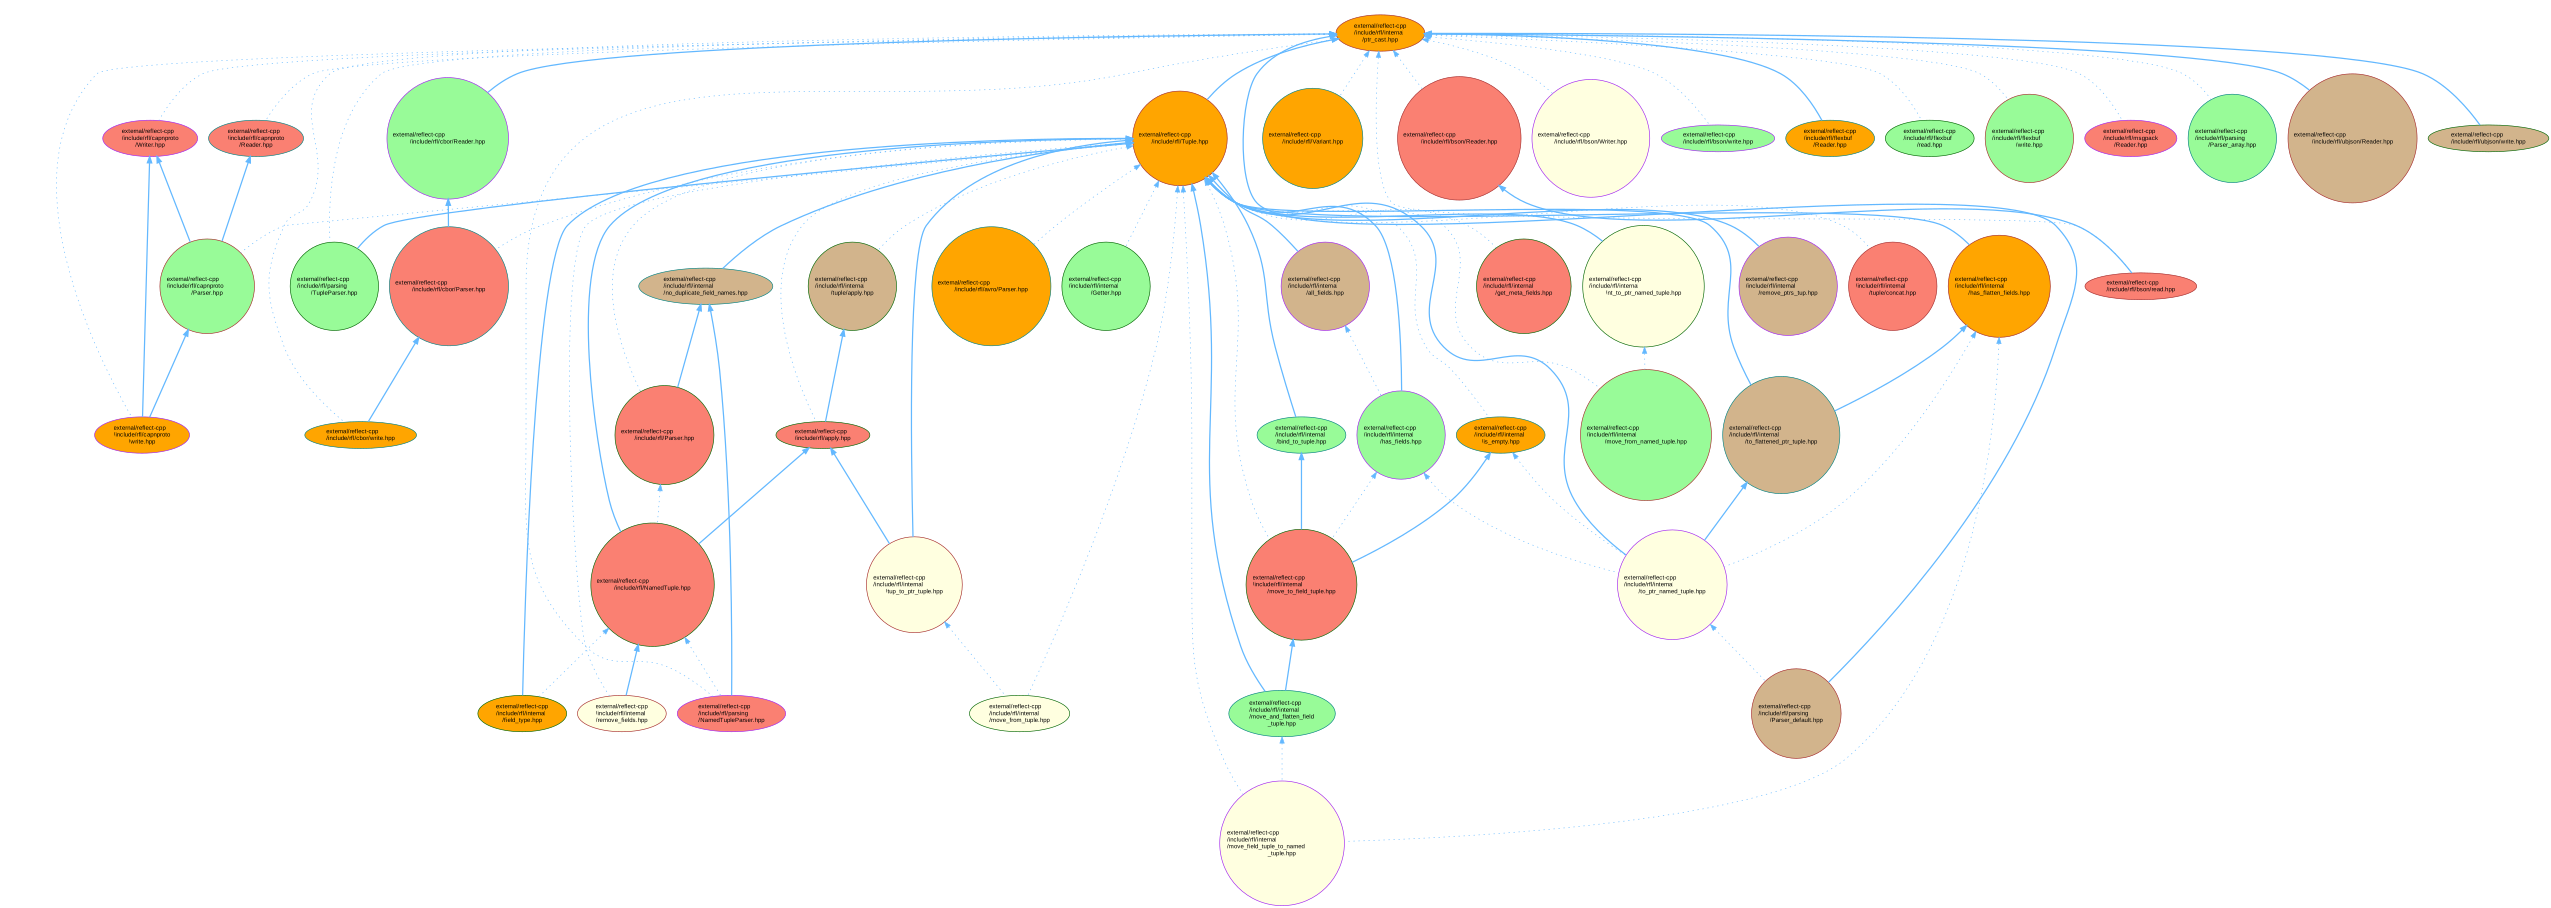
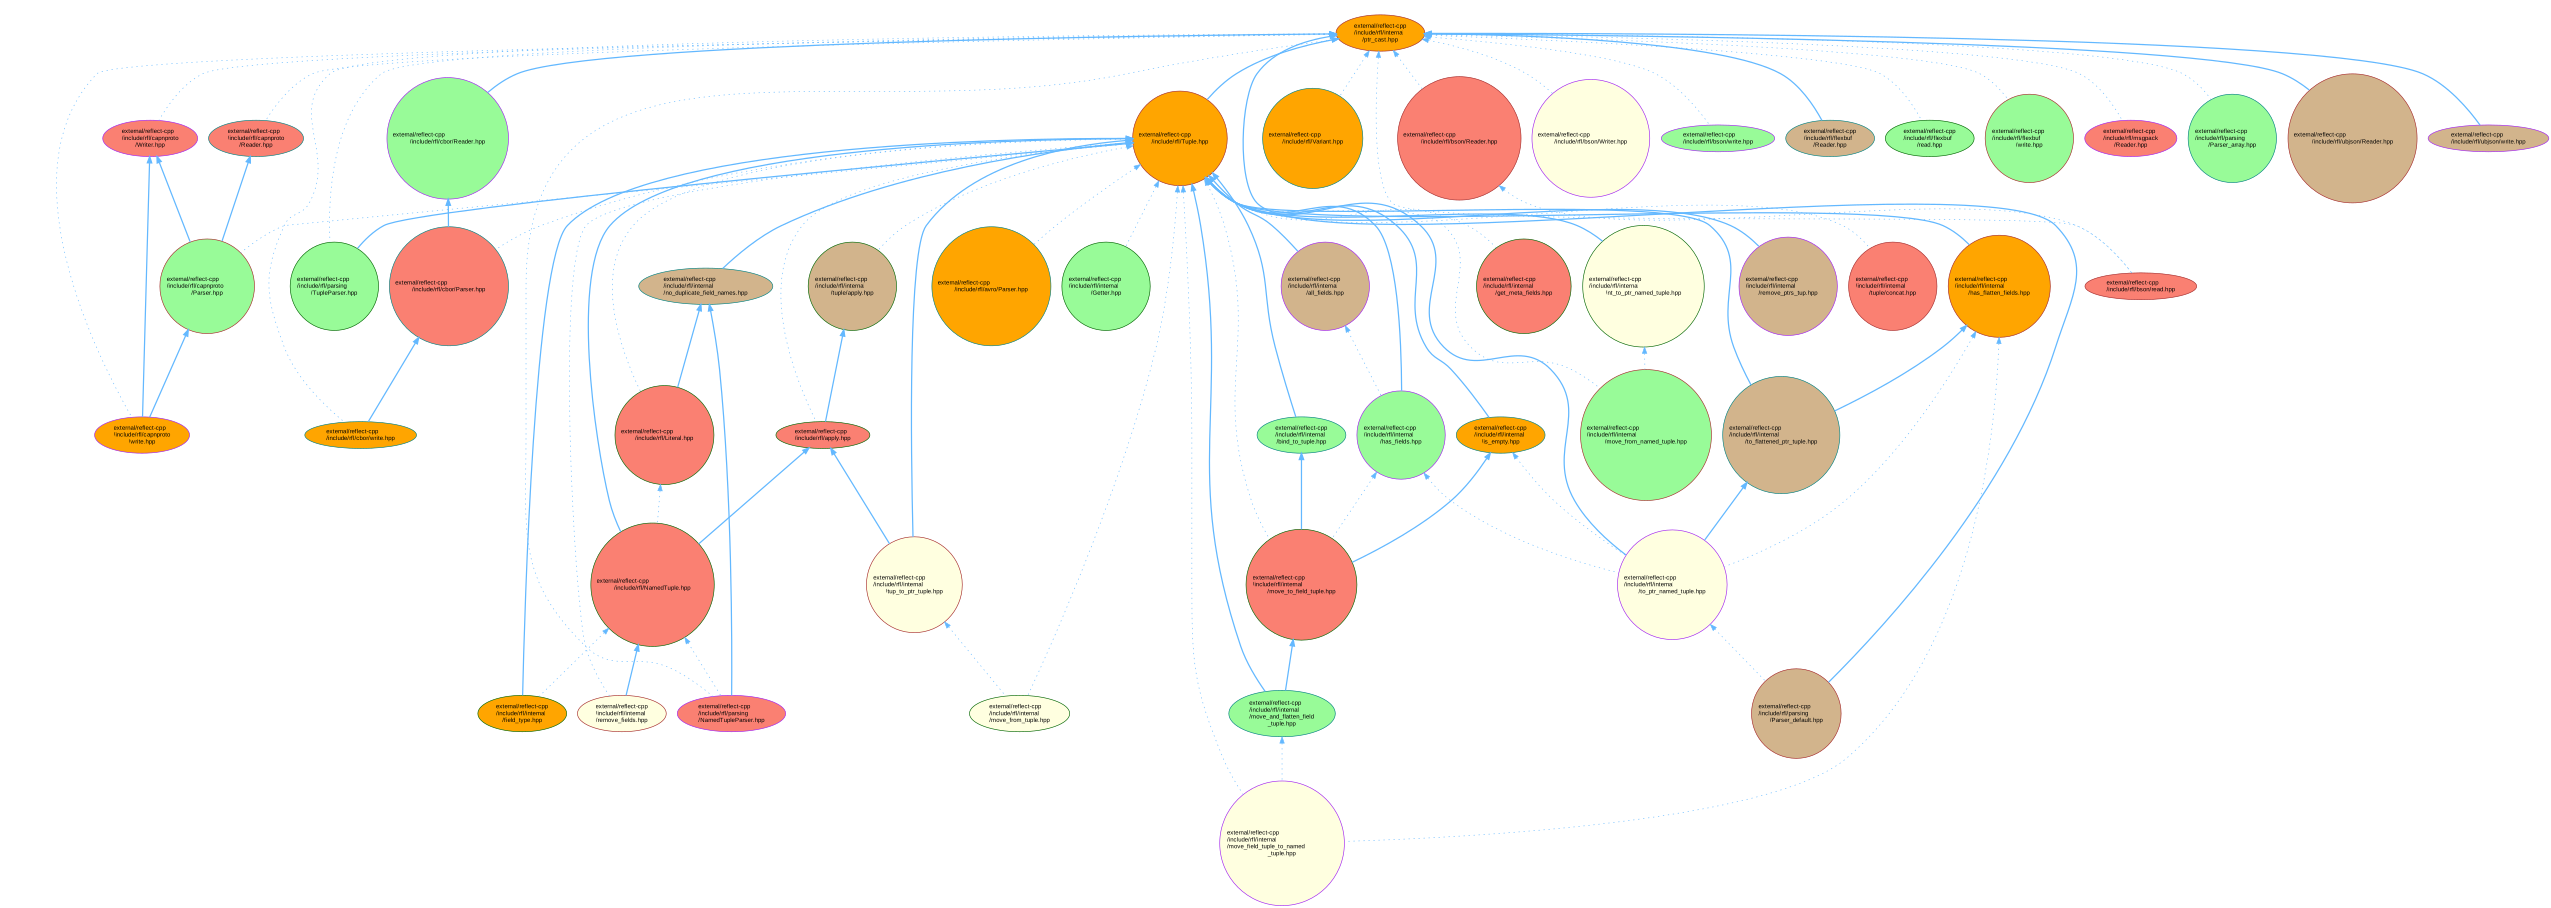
(1830, 138) -> (1830, 138)
(2488, 138) -> (2488, 138)
(1874, 211) -> (1874, 211)
(1404, 235) -> (1404, 235)
(664, 435) -> (664, 435)
